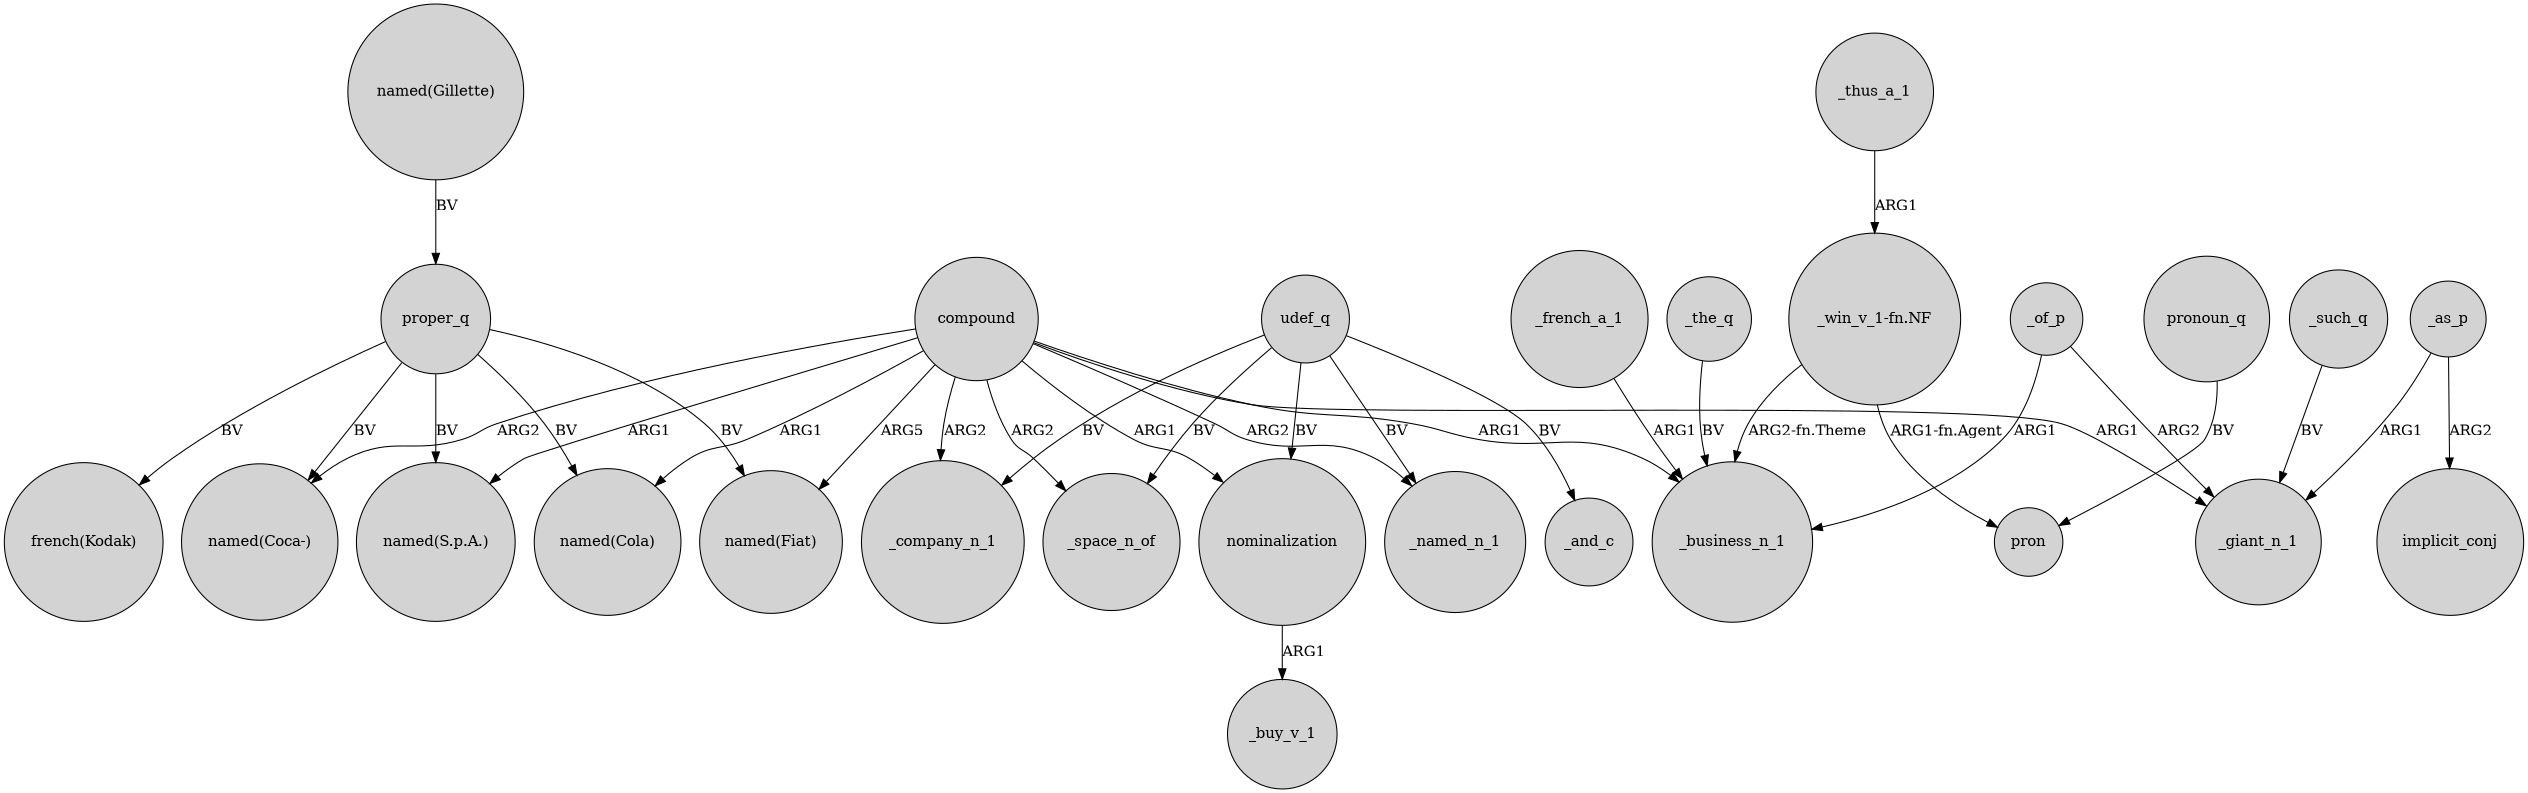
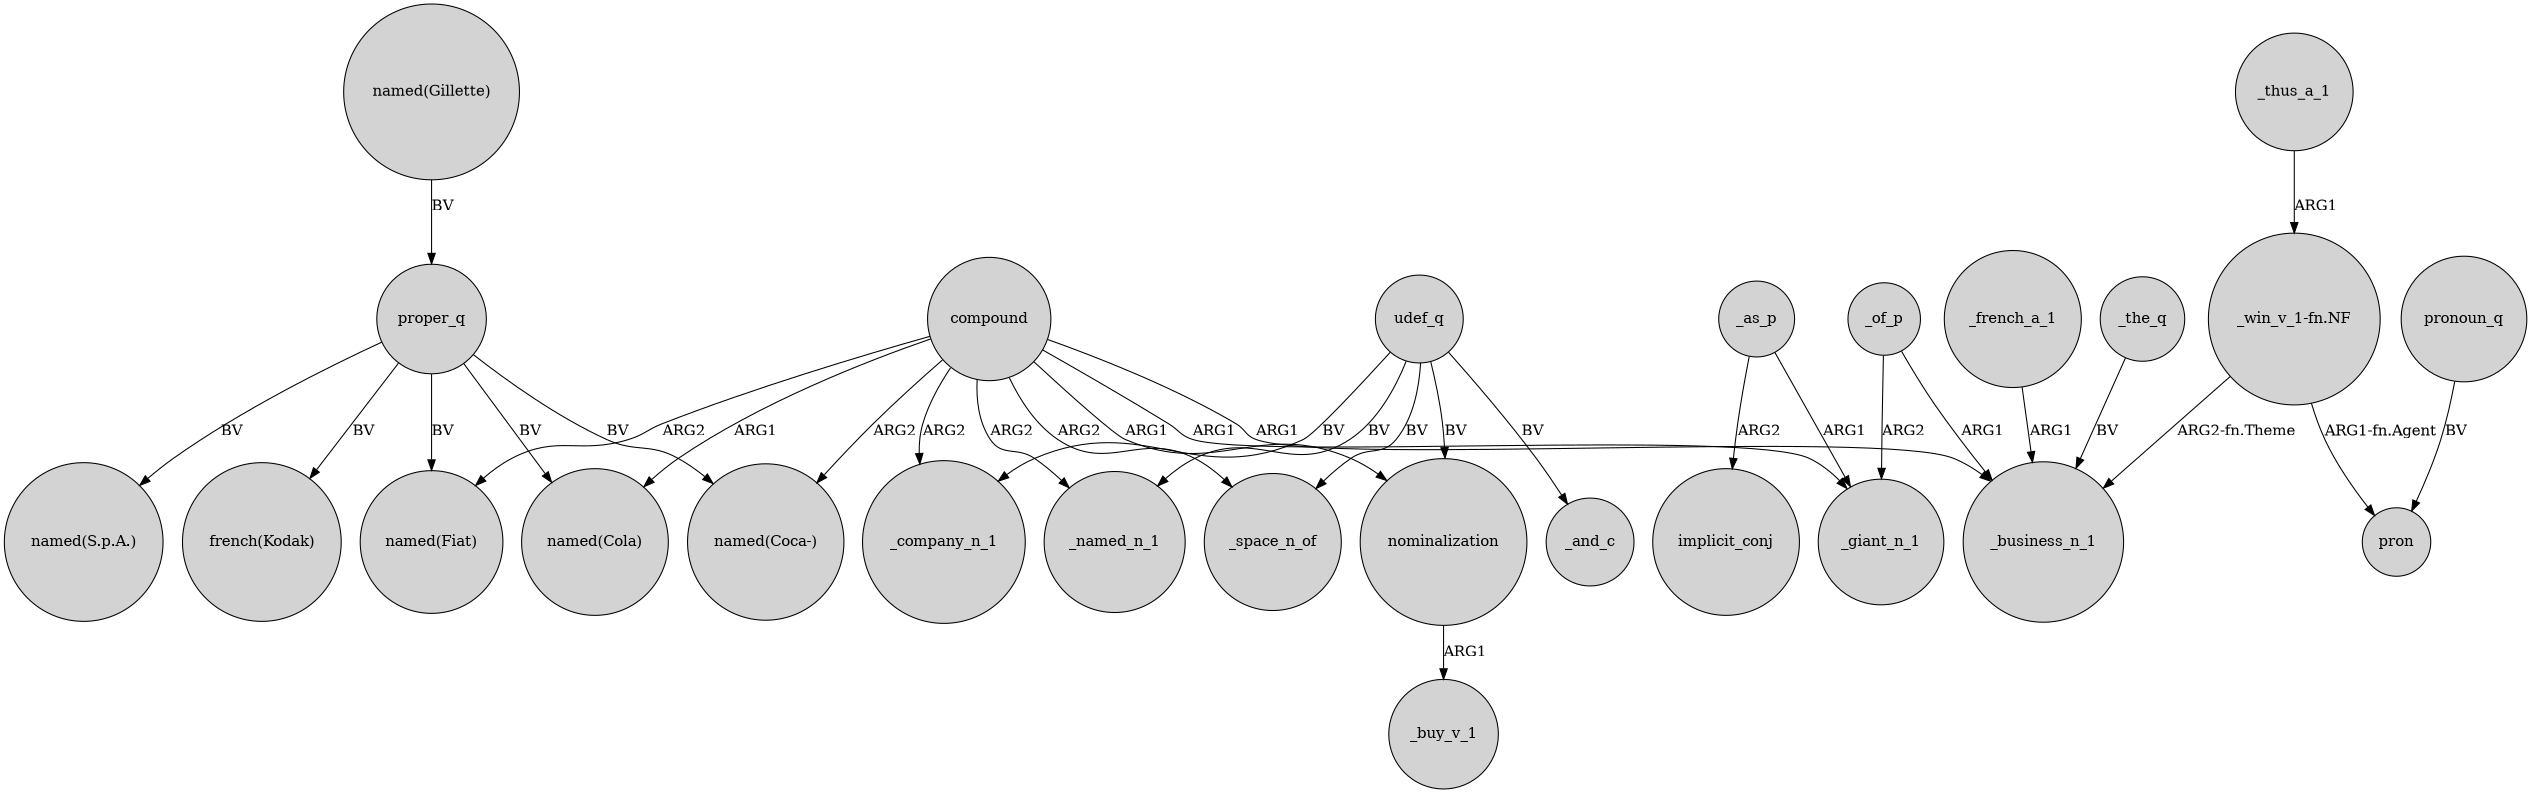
(2339, 319) -> none
(705, 402) -> none
(902, 432) -> (684, 432)
